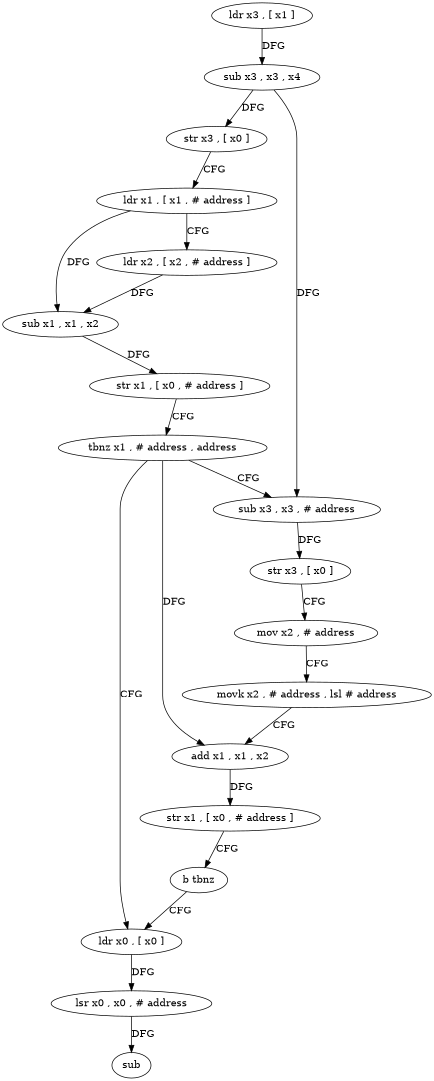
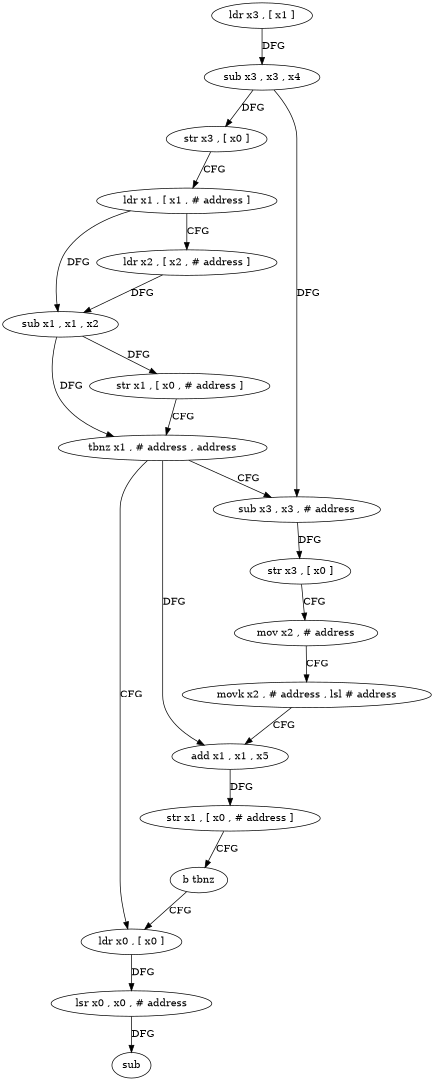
none -> (59, 397)
(230, 757) -> (230, 757)
